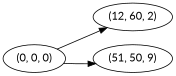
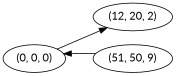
(133, 17) -> (133, 17)
(76, 64) -> (84, 53)
